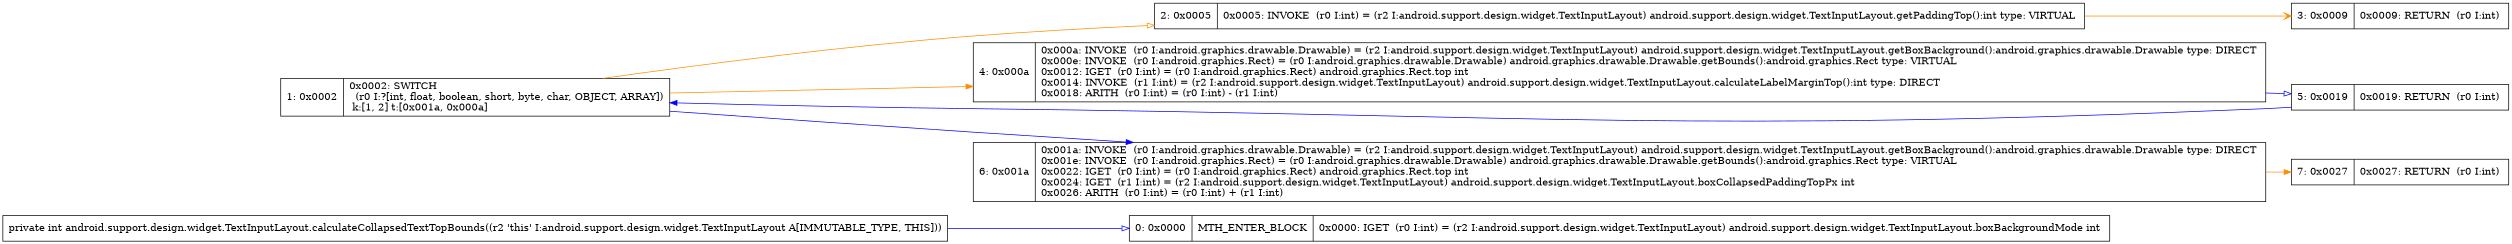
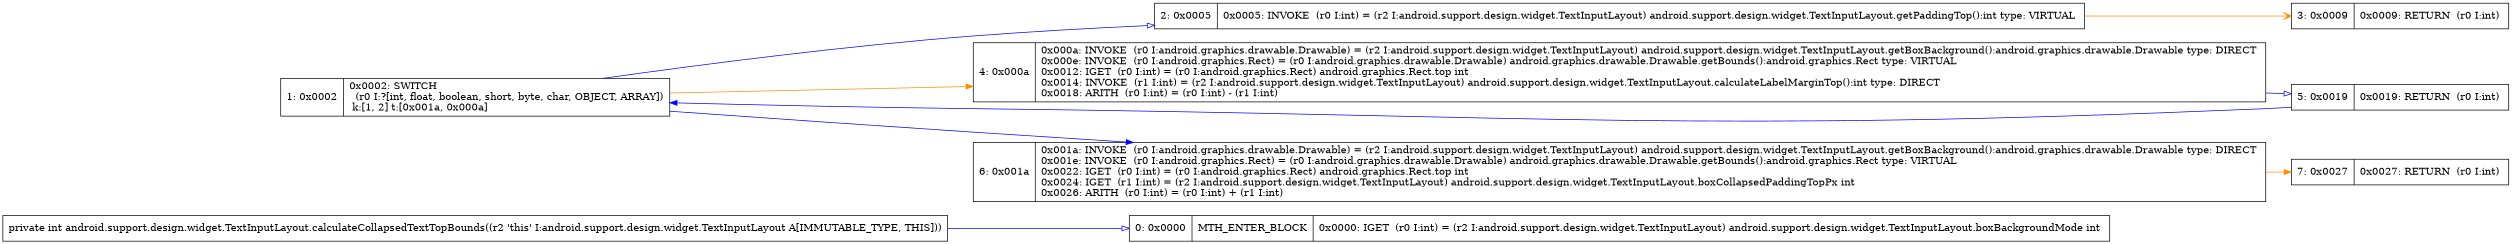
(874, 45) -> (874, 45)
